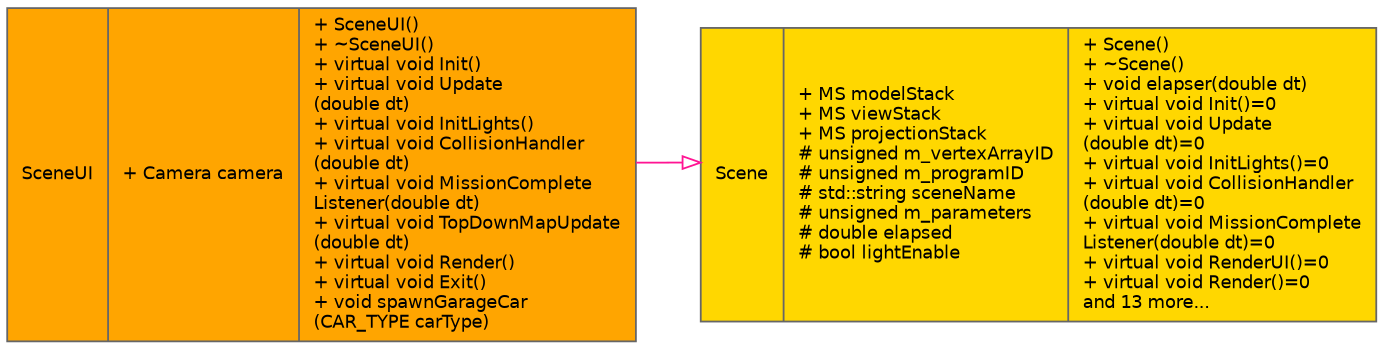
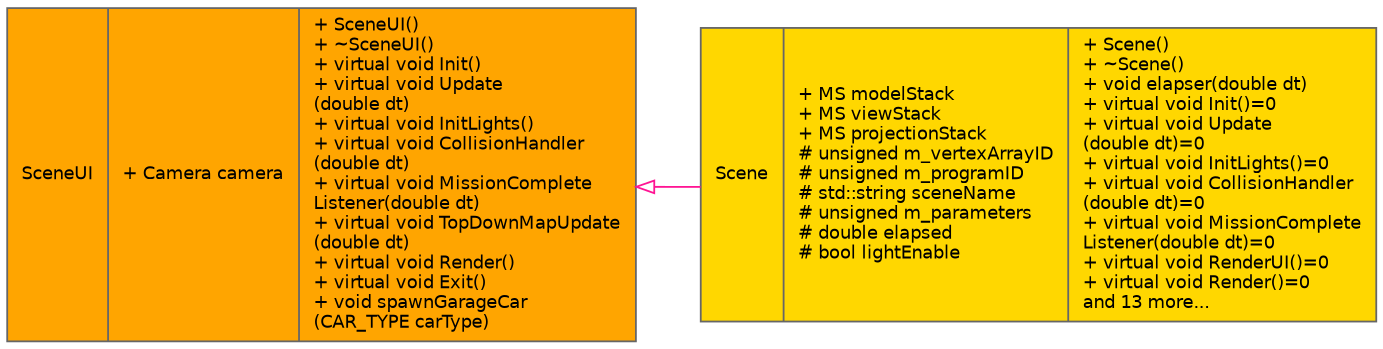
(659, 163) -> (677, 187)
